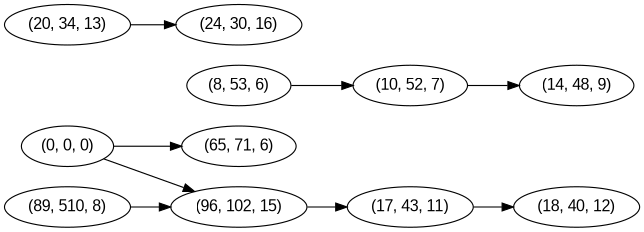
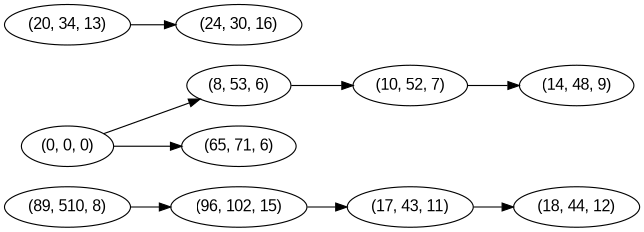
(144, 173) -> (146, 118)
(577, 207) -> (577, 207)
